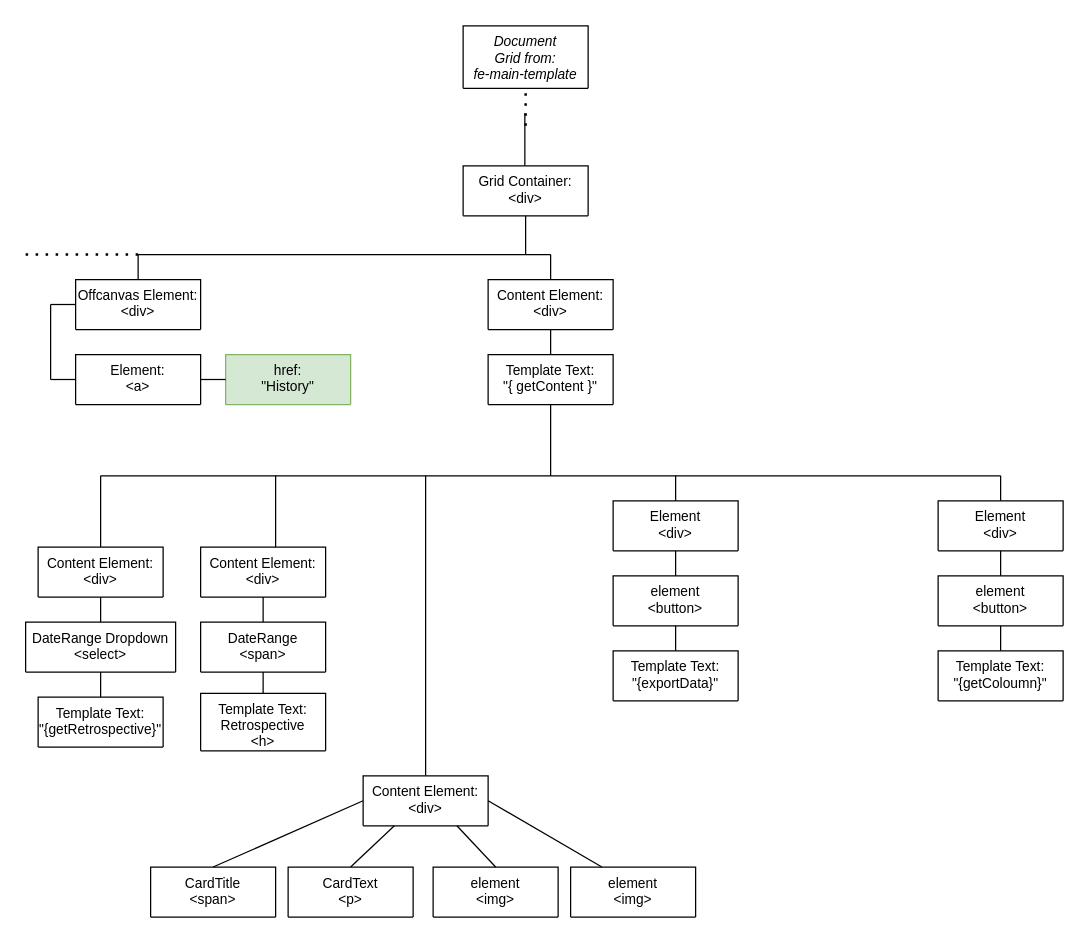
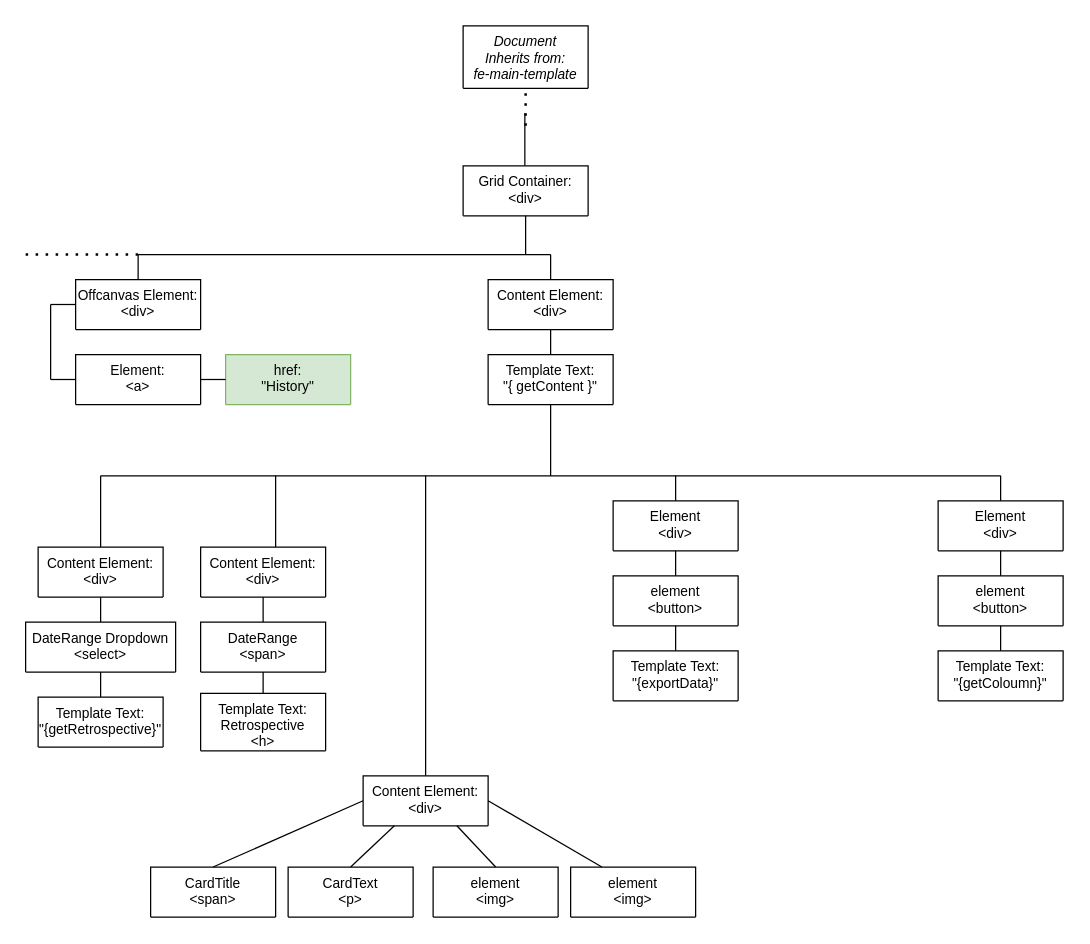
(525, 42) -> (525, 42)
